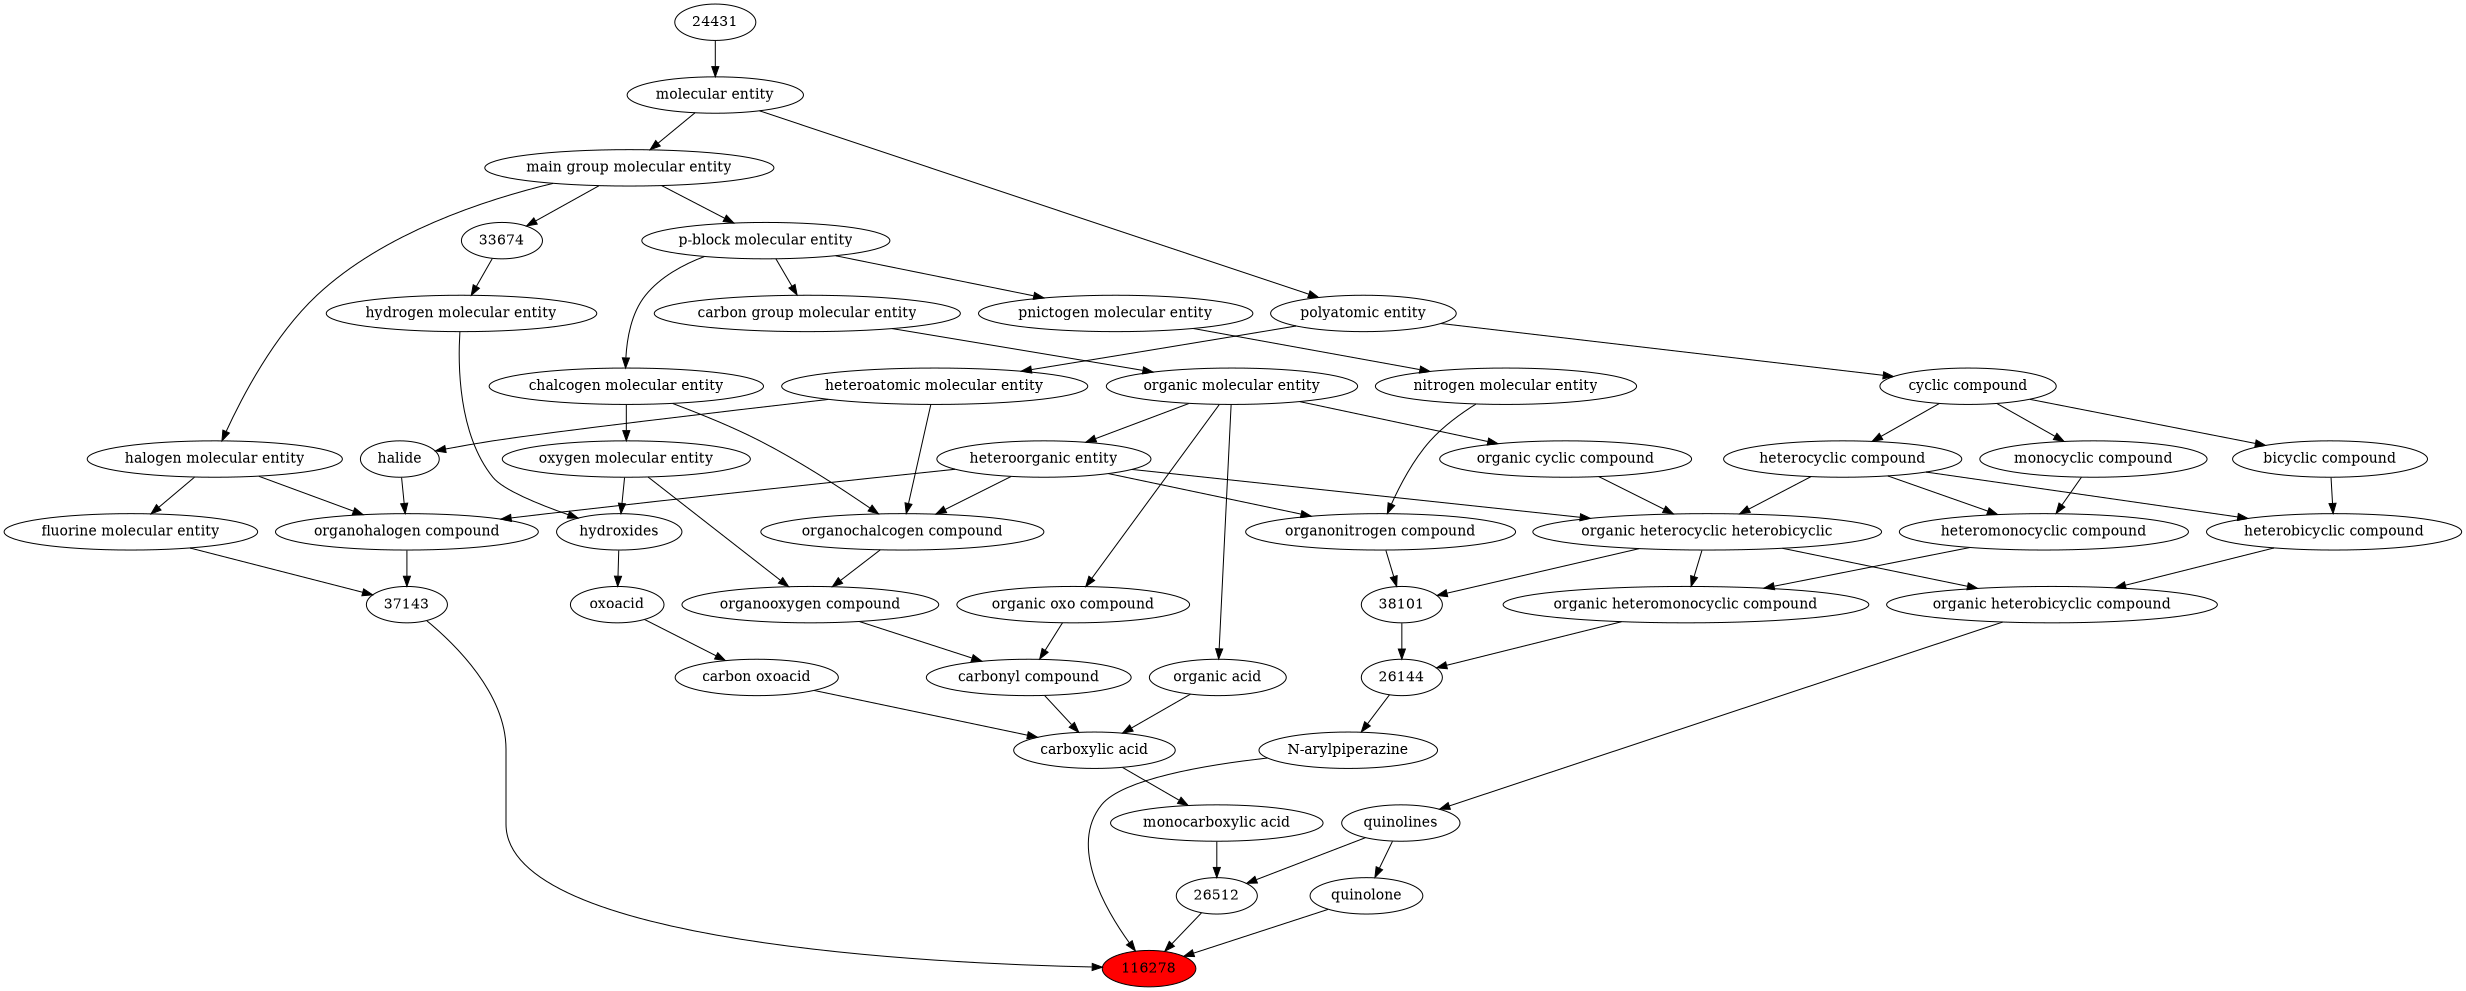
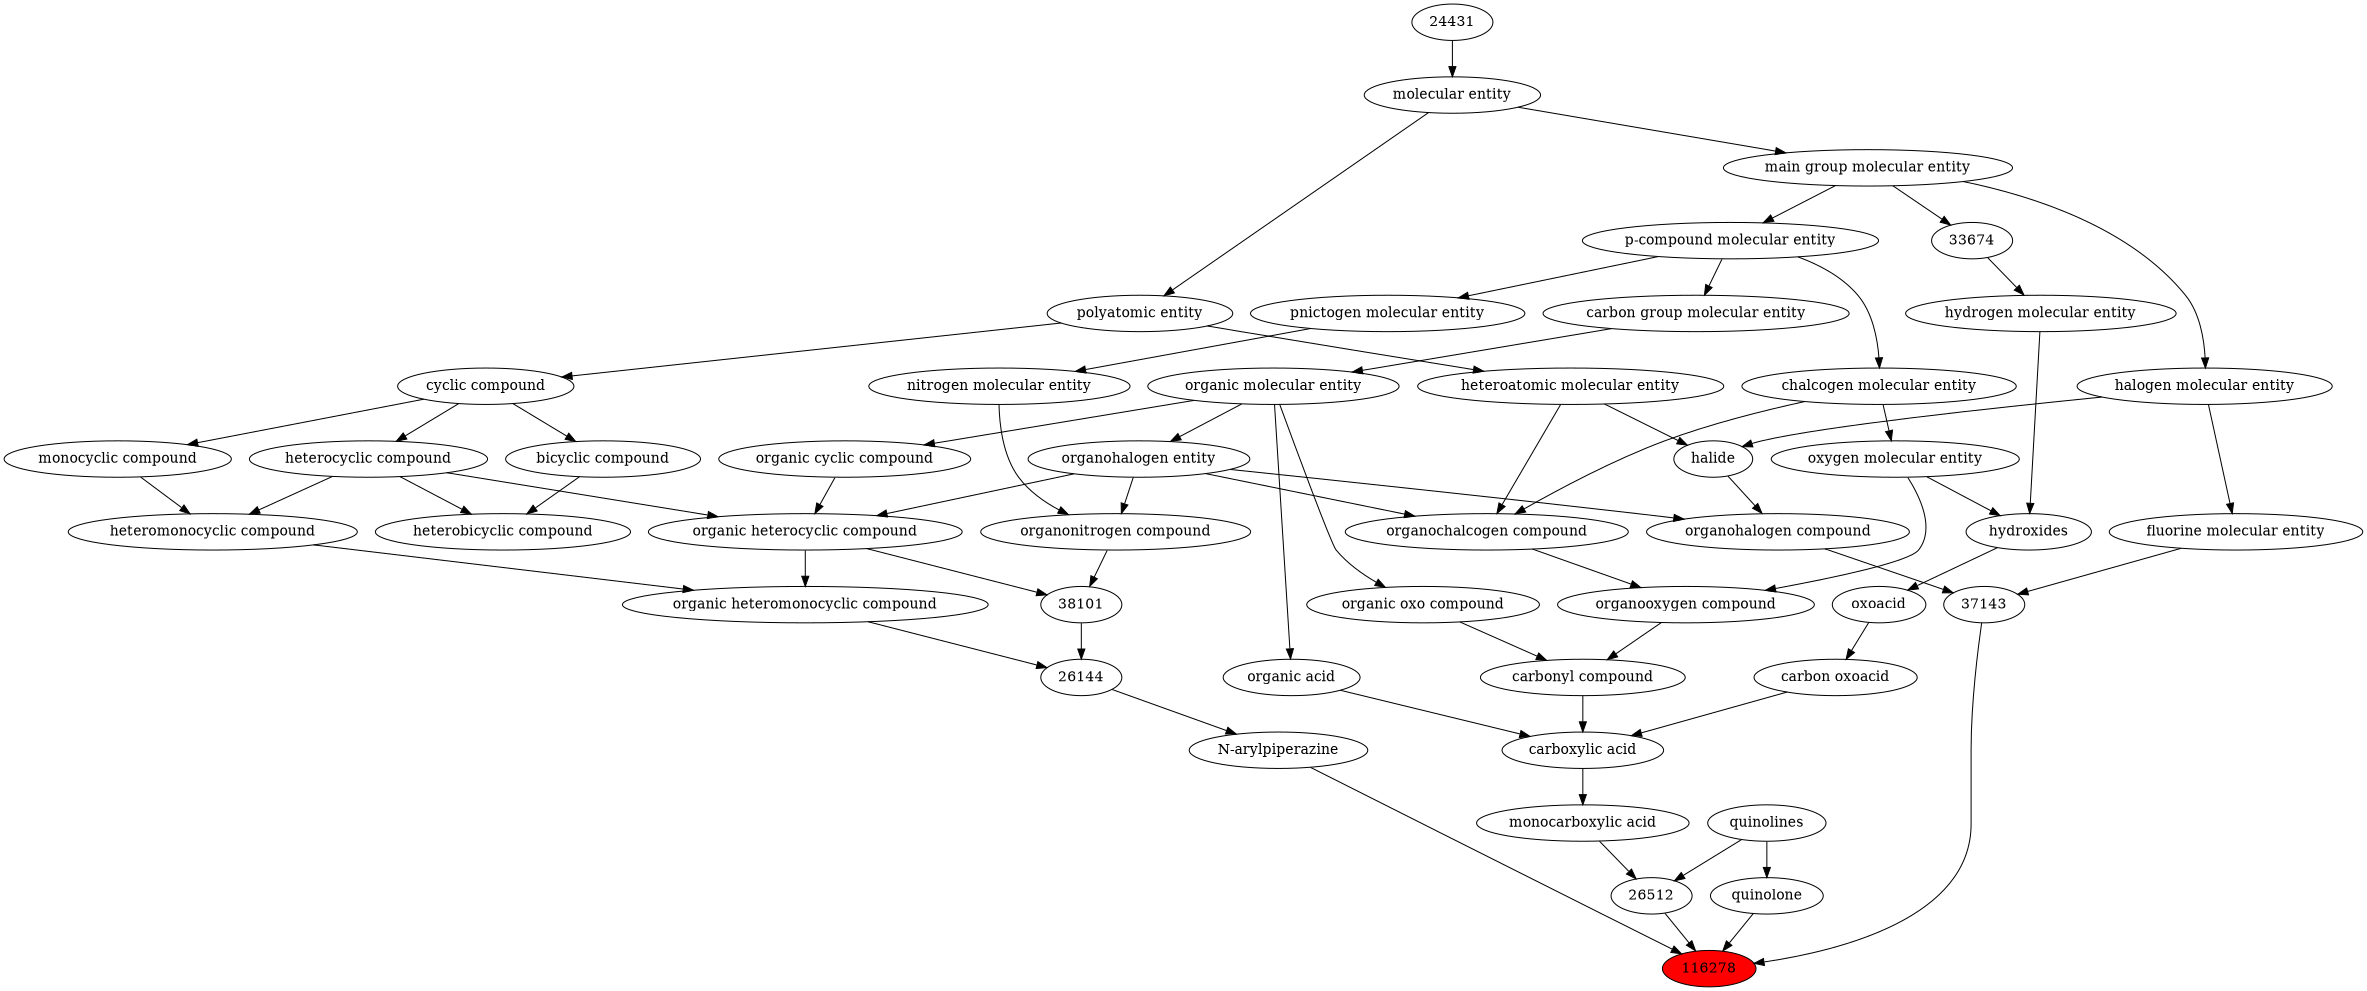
(766, 241) -> (1730, 241)
(1044, 459) -> (1139, 459)
(306, 494) -> (1926, 416)
(1707, 532) -> (805, 532)
(2052, 605) -> none
